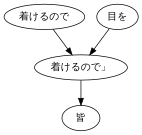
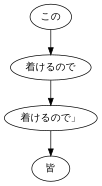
none -> (51, 17)
(117, 17) -> none
